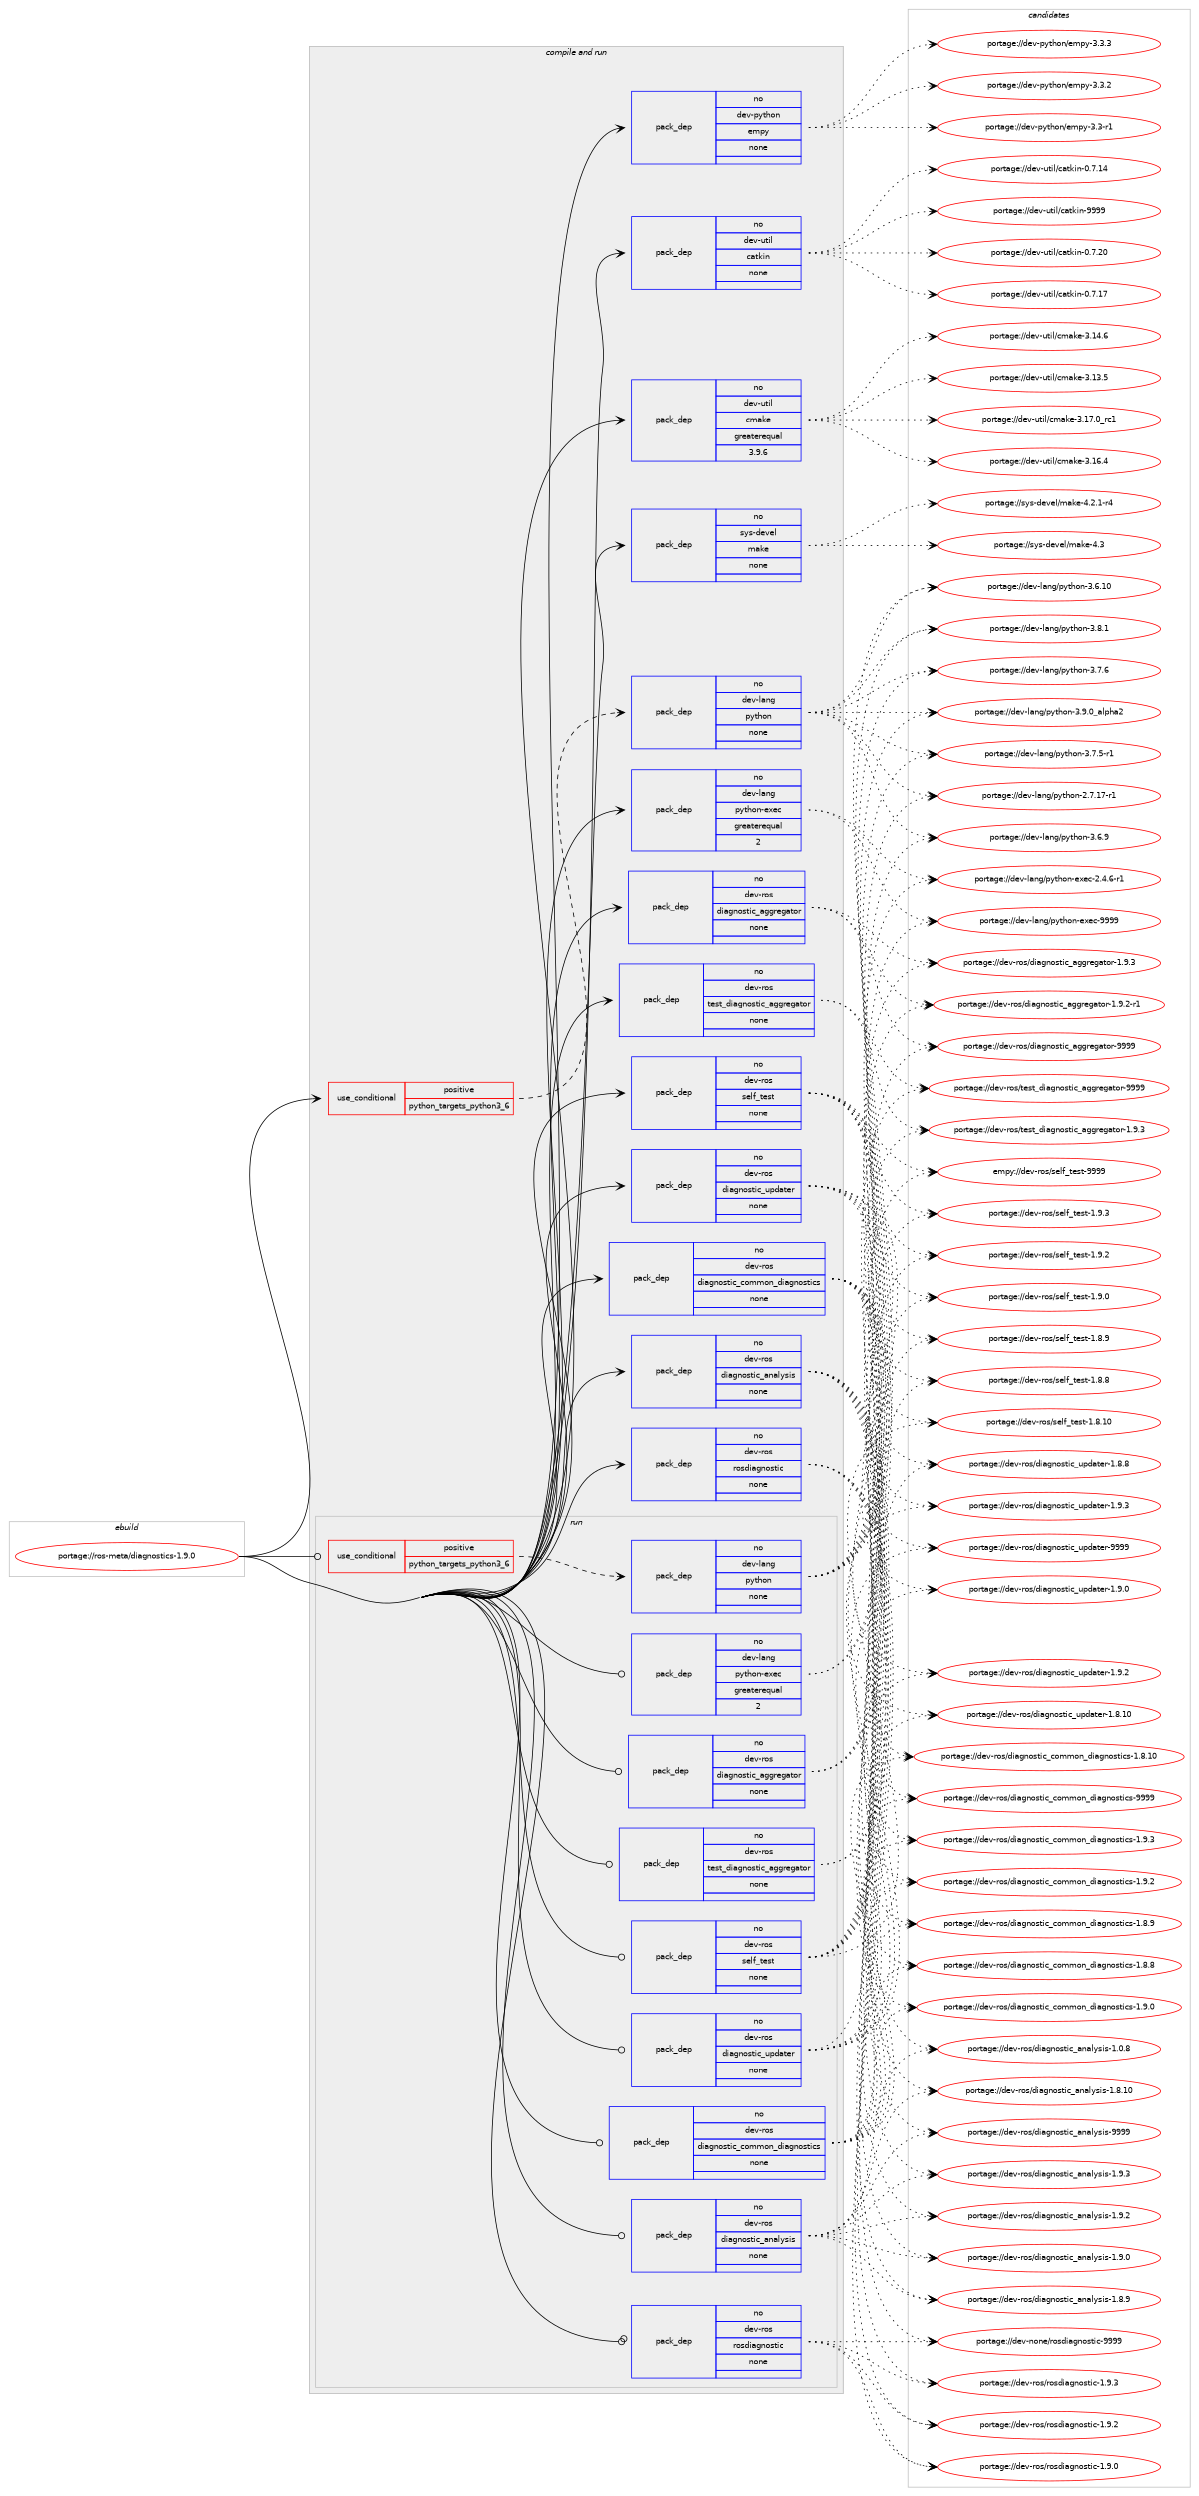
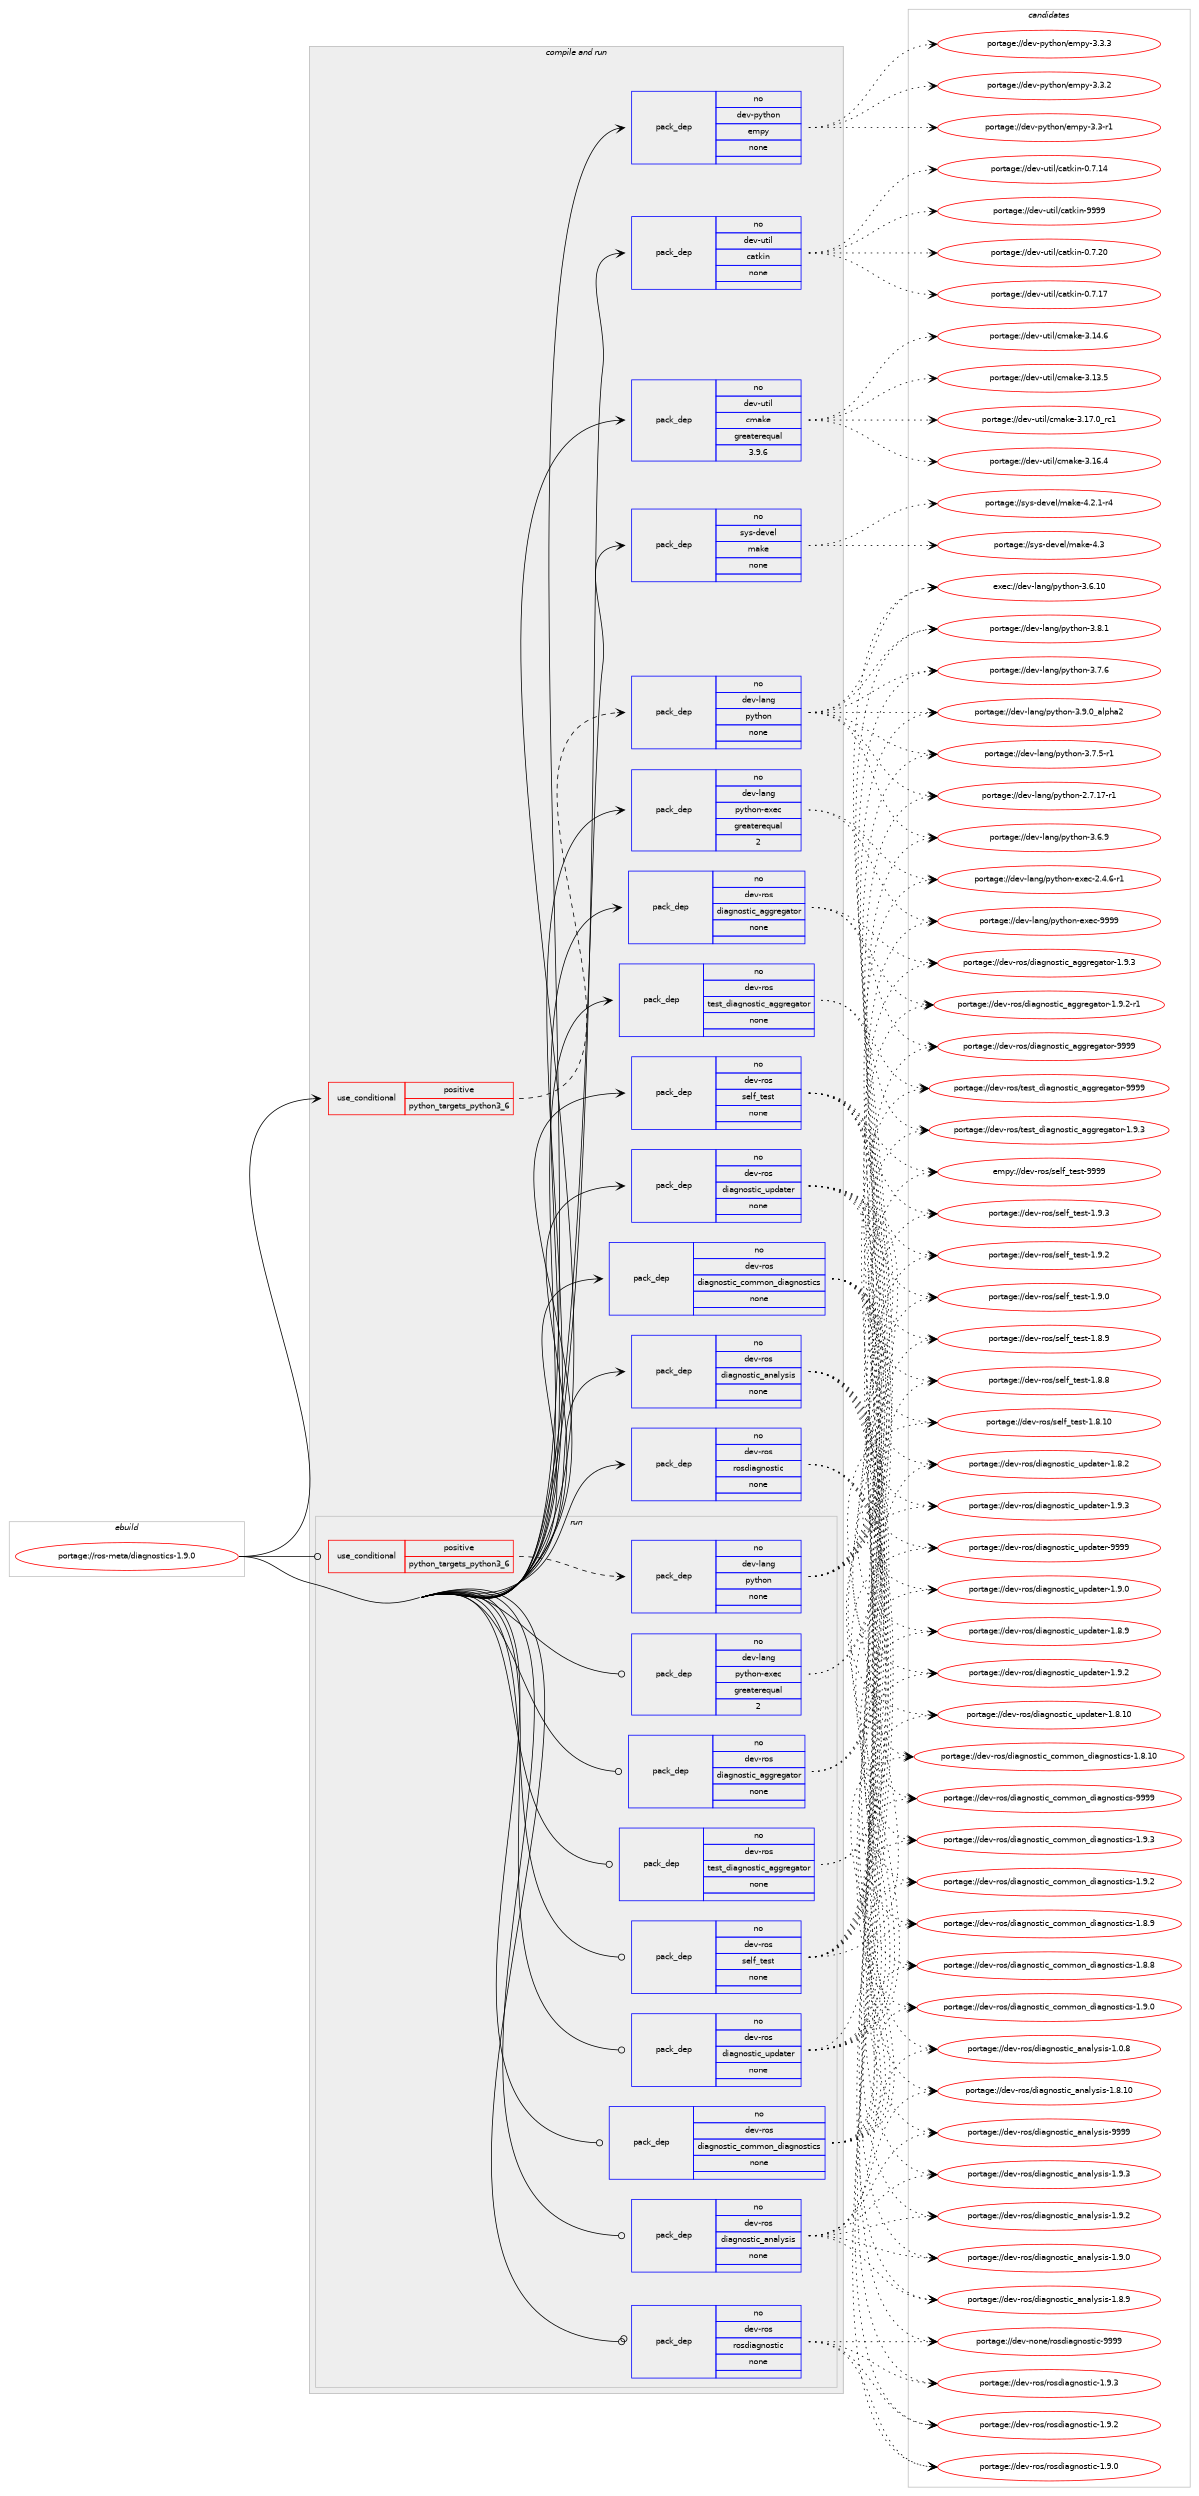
(1049, 587) -> (1049, 587)
(1049, 1464) -> (1049, 1464)
none -> (1049, 1632)
